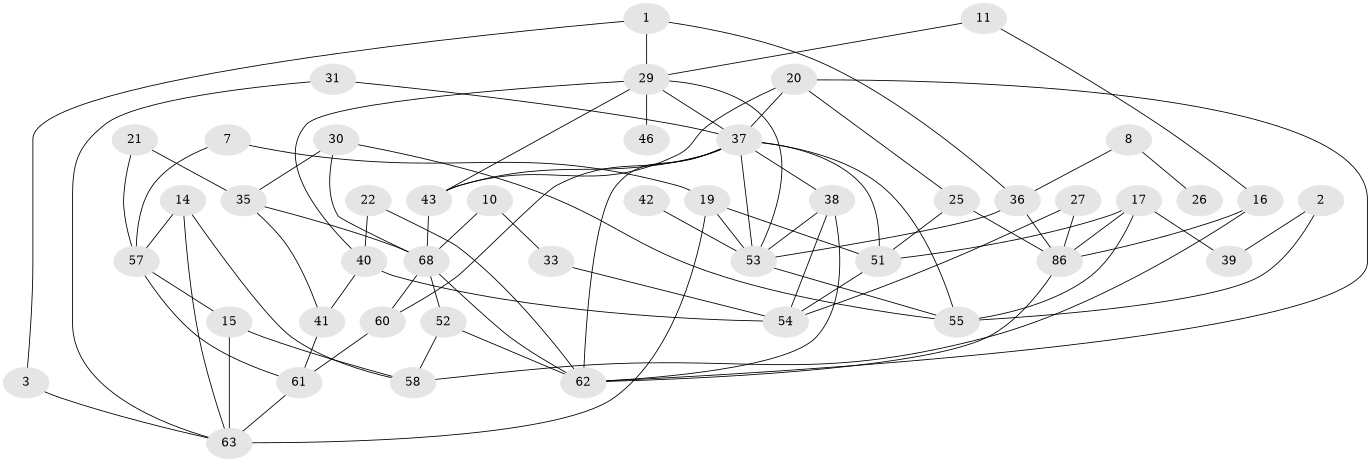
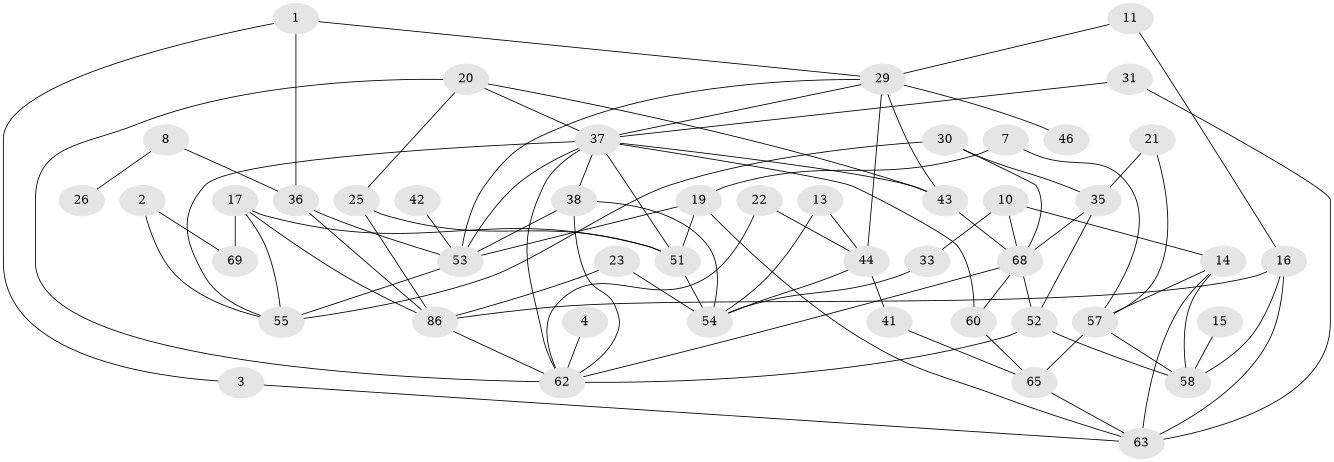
none -> (820, 201)
(1078, 201) -> (617, 261)
none -> (1115, 231)
(294, 256) -> (1066, 261)
(364, 261) -> (867, 261)
(1229, 261) -> (235, 261)
(183, 292) -> (1142, 352)
none -> (585, 322)
(229, 383) -> (1246, 373)
(299, 383) -> (1034, 383)
